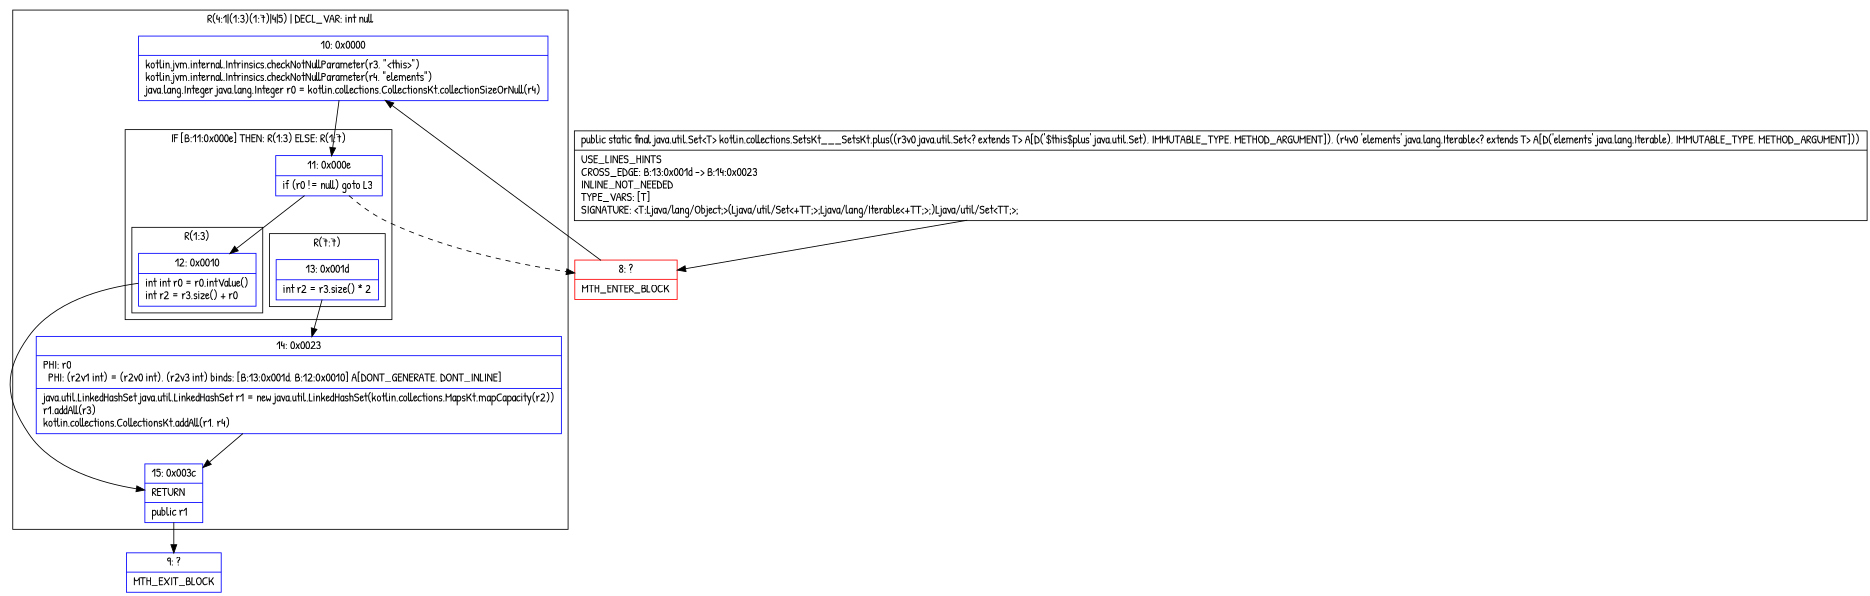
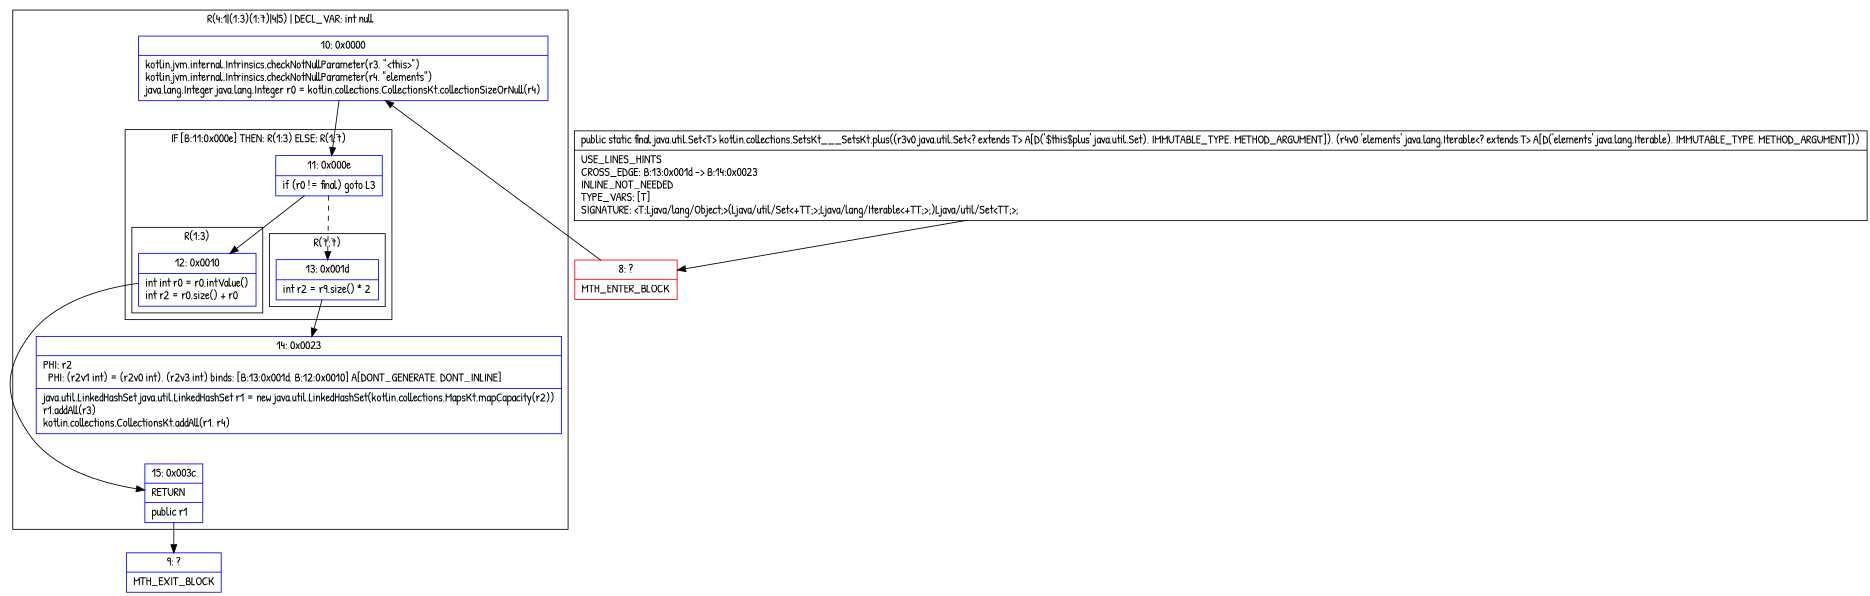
(328, 185) -> (329, 185)
(453, 246) -> (328, 224)
(327, 289) -> (327, 289)
(192, 296) -> (192, 296)
(58, 365) -> (59, 365)
(226, 448) -> none
